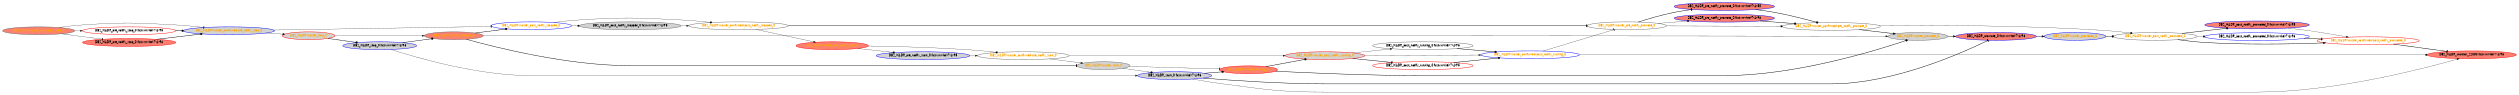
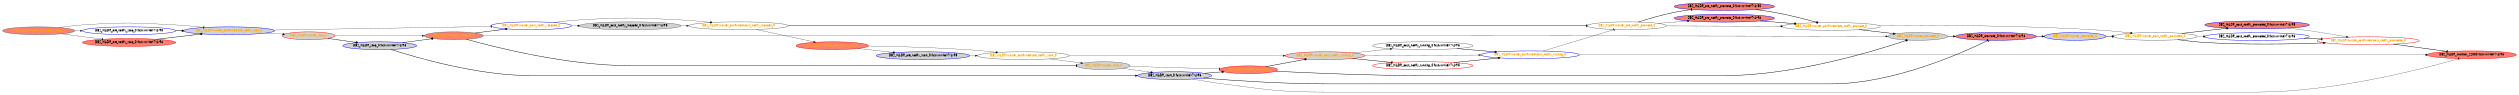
(129, 31) -> (129, 31)
(762, 76) -> (762, 76)
(1826, 92) -> (1826, 92)
